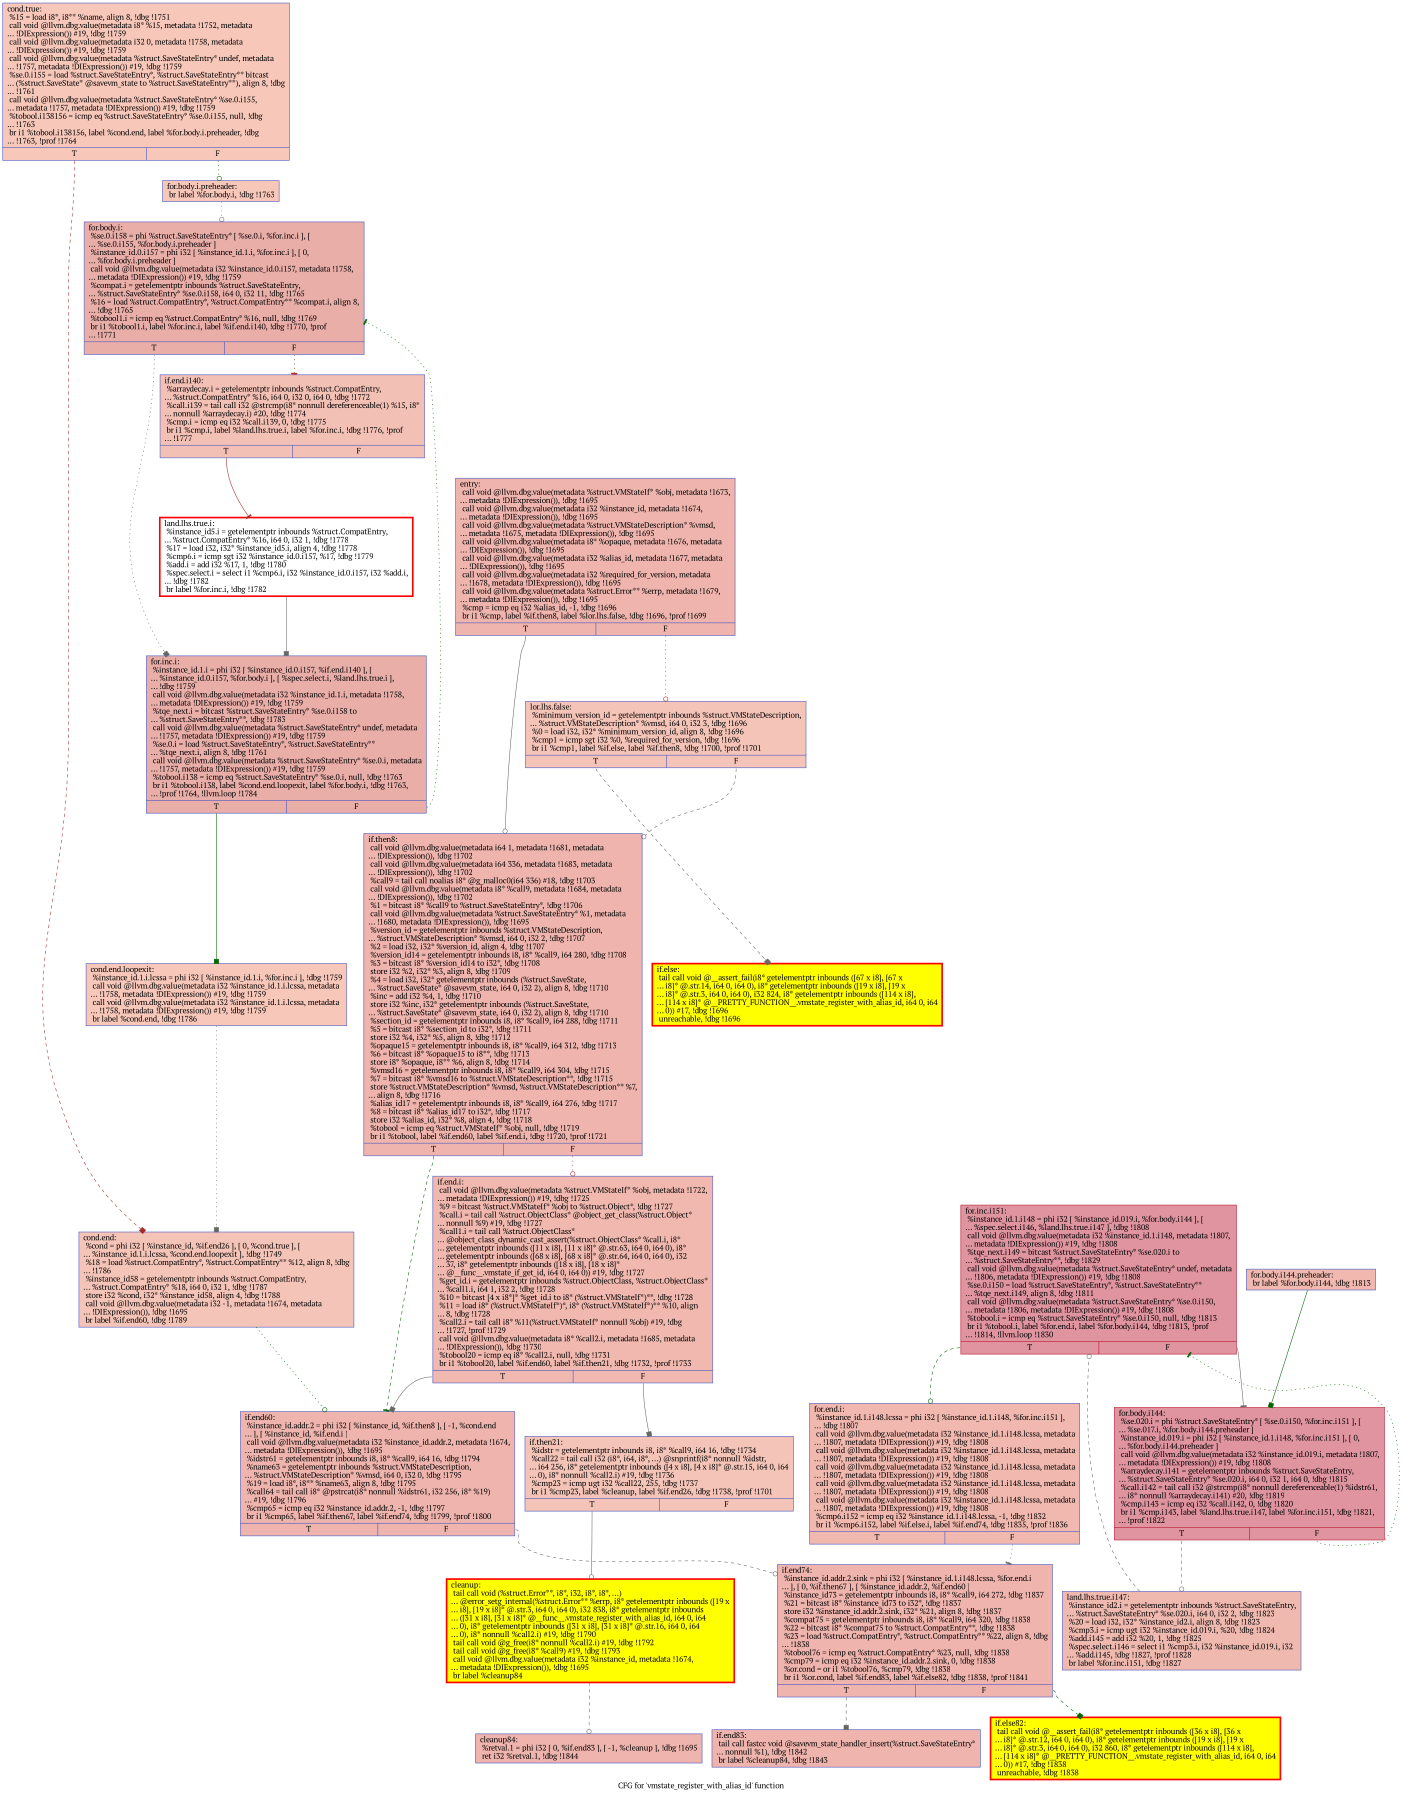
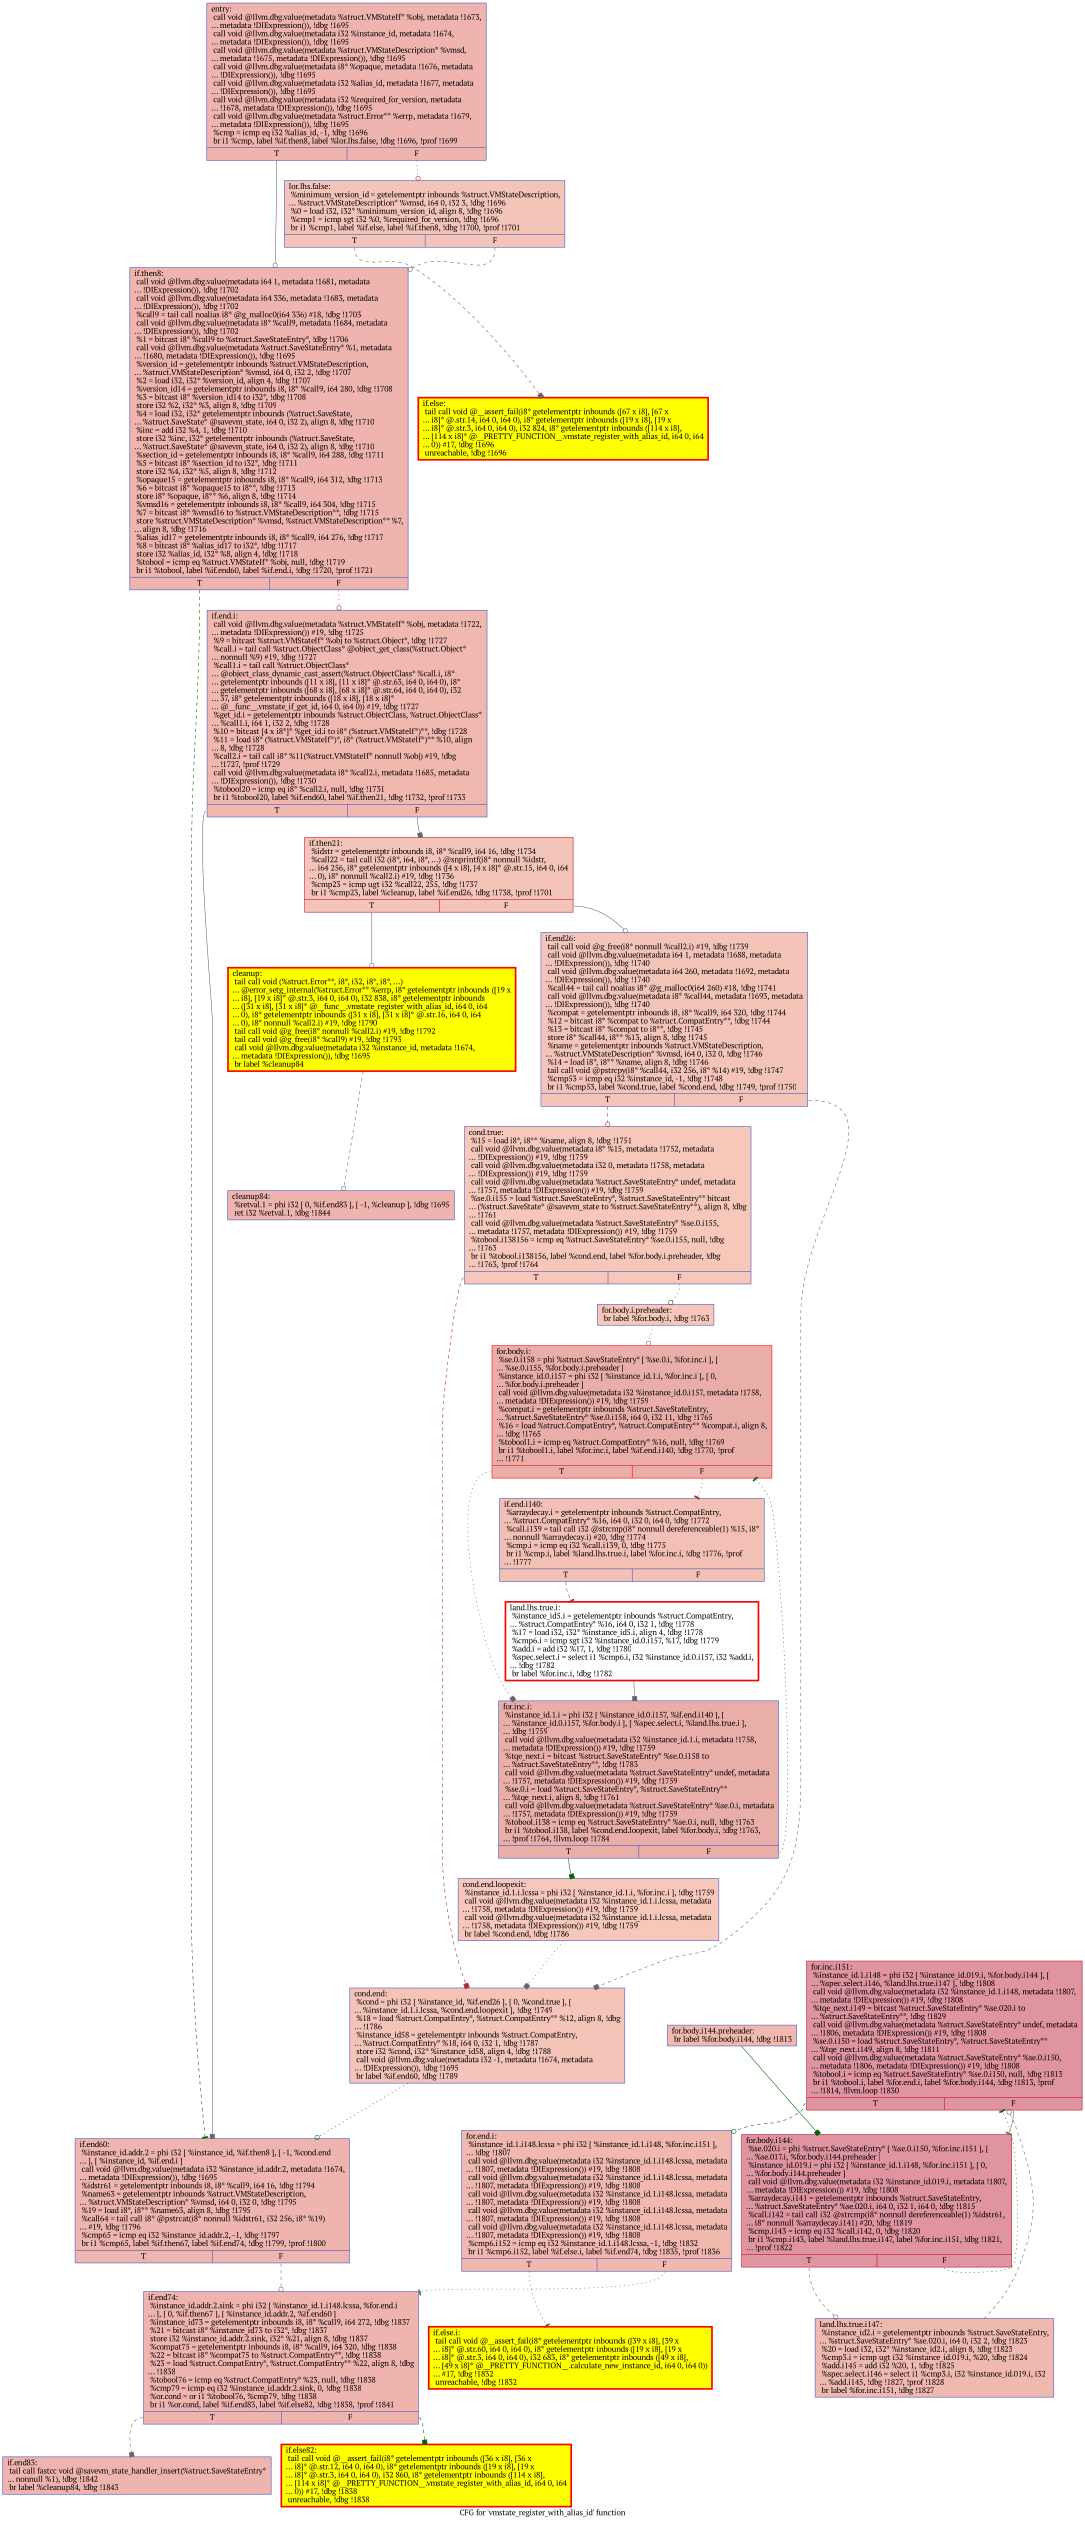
(224, 288) -> (632, 1412)
(233, 488) -> (567, 1591)
none -> (674, 1019)
(659, 1474) -> (439, 875)
none -> (570, 2358)
